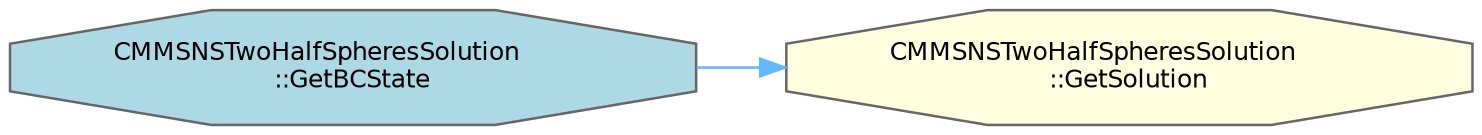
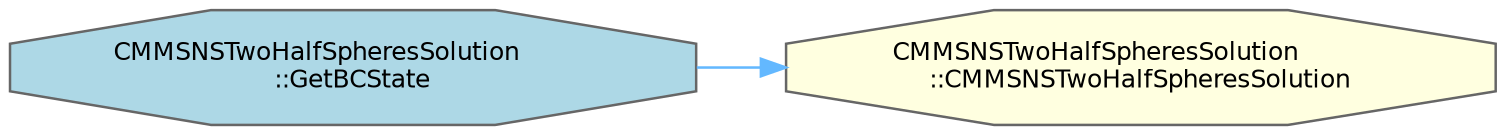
(1129, 68) -> (1141, 68)
